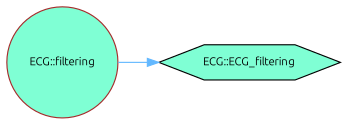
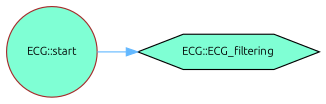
(62, 62) -> (52, 52)
